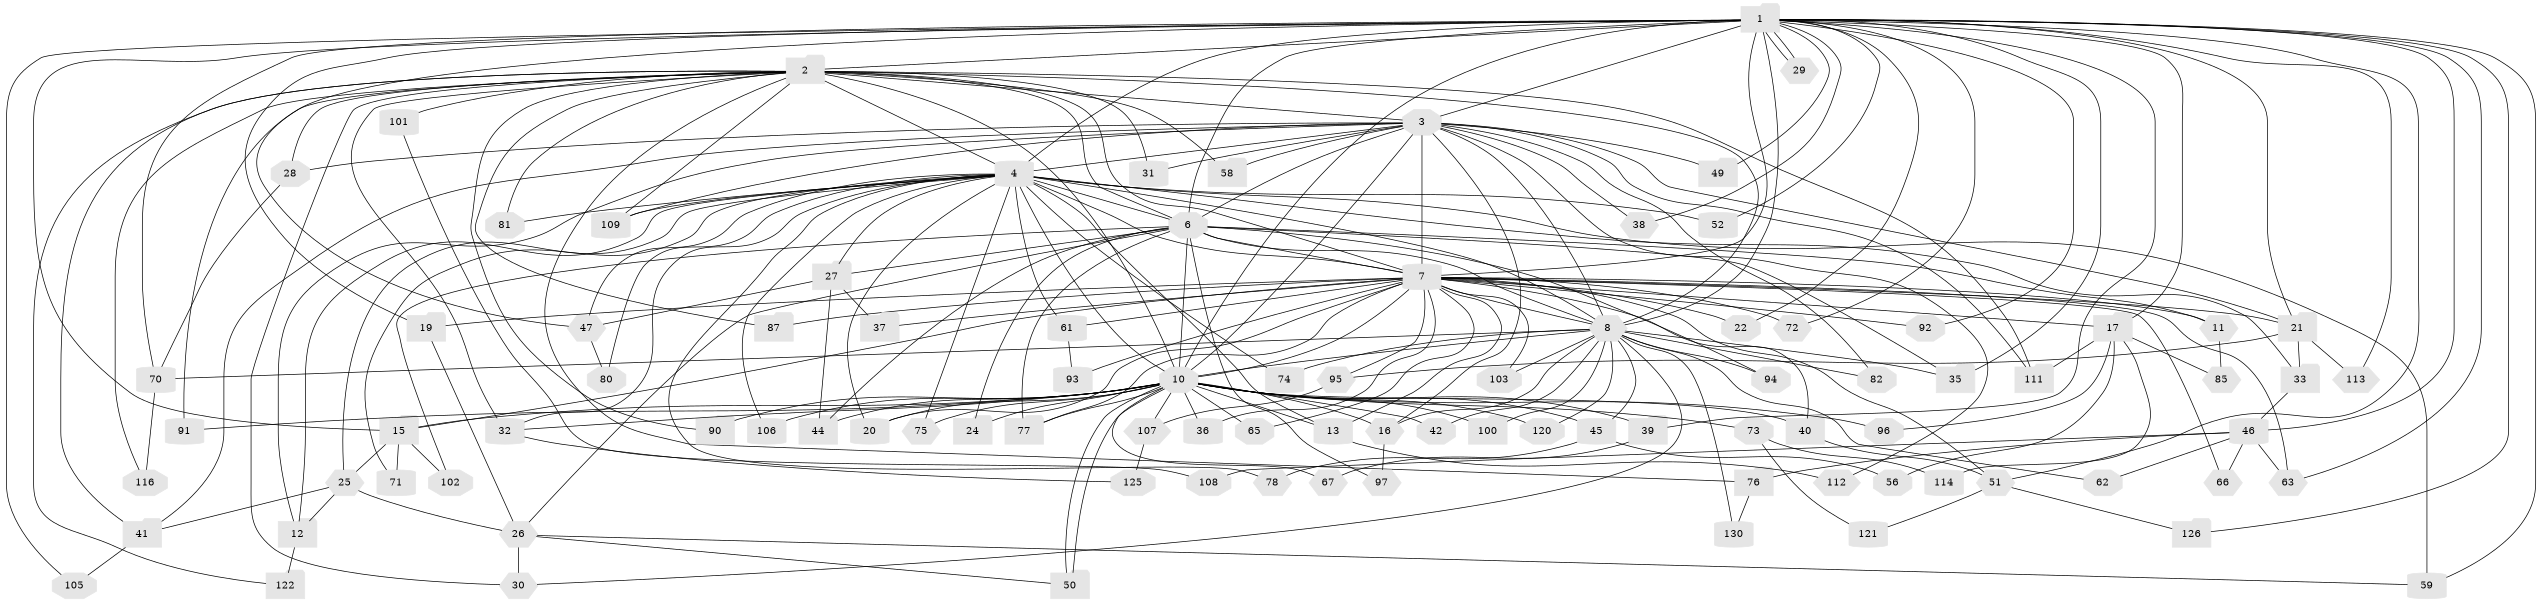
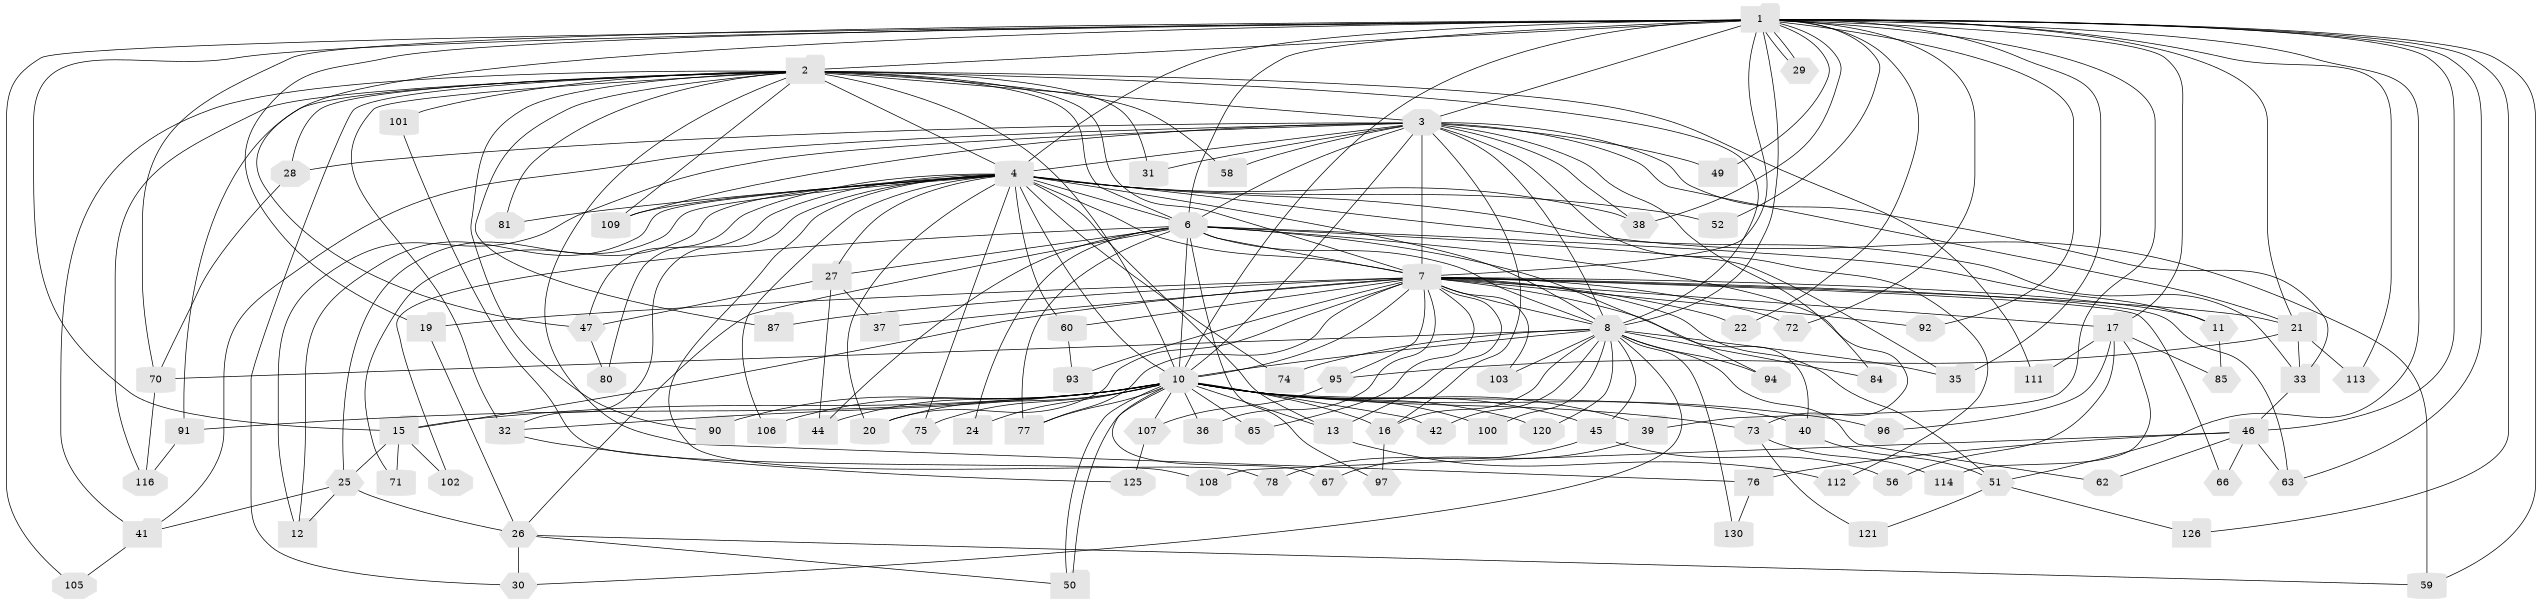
none -> (1331, 190)
(1733, 210) -> (1911, 219)
none -> (1651, 273)
(1067, 328) -> (1067, 328)
(1877, 380) -> (1877, 380)
none -> (165, 457)
(285, 586) -> none
